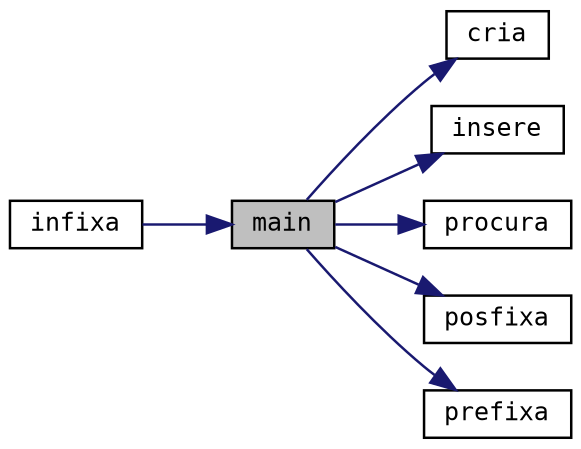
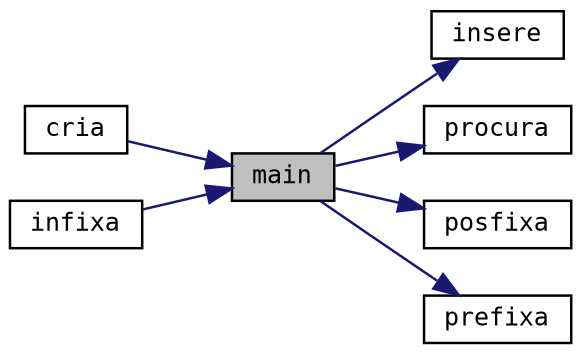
(368, 134) -> (167, 151)
